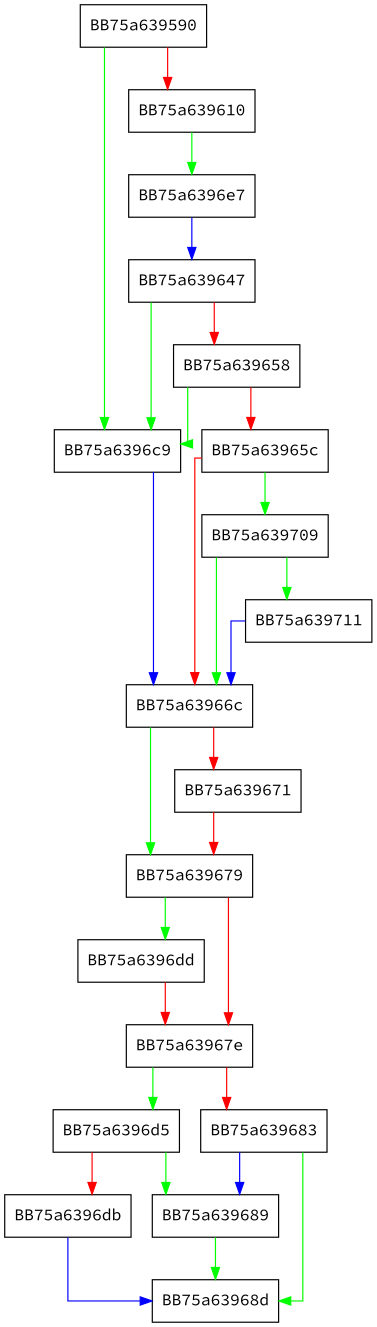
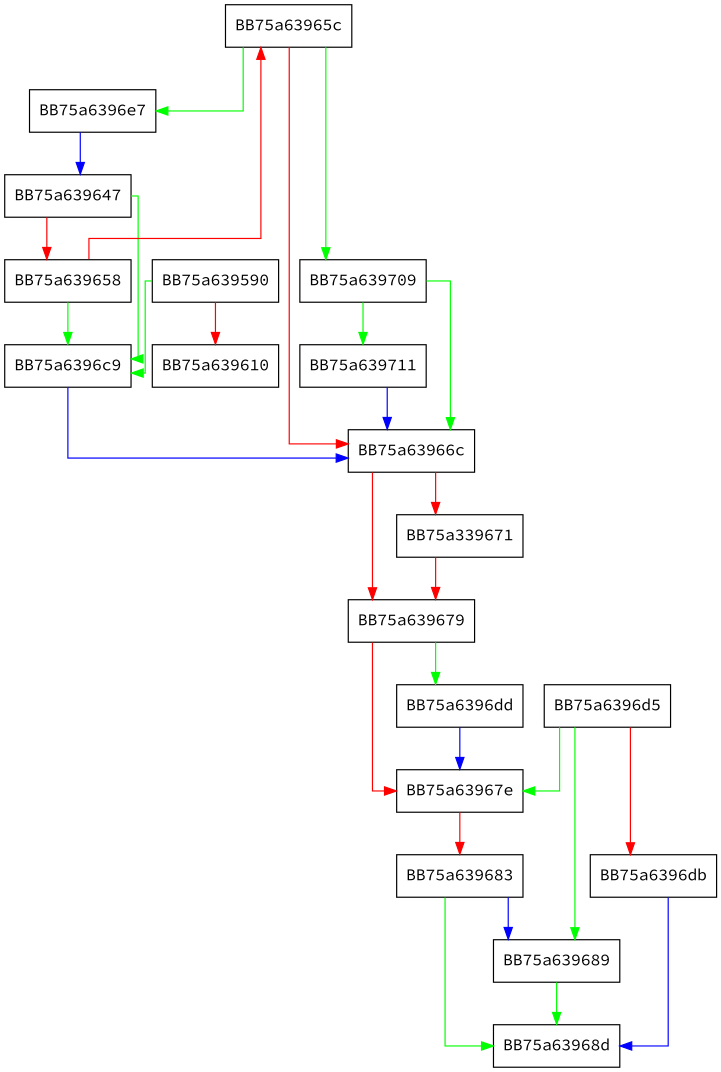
(192, 147) -> (237, 111)
(151, 785) -> (372, 530)
(238, 791) -> (460, 536)
(165, 997) -> (460, 742)
(153, 1082) -> (560, 772)
